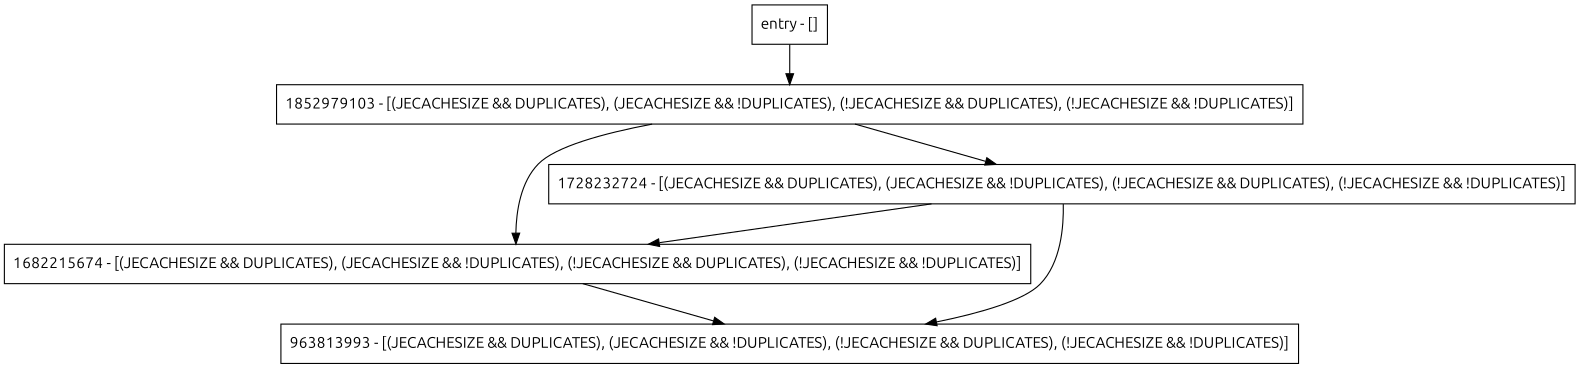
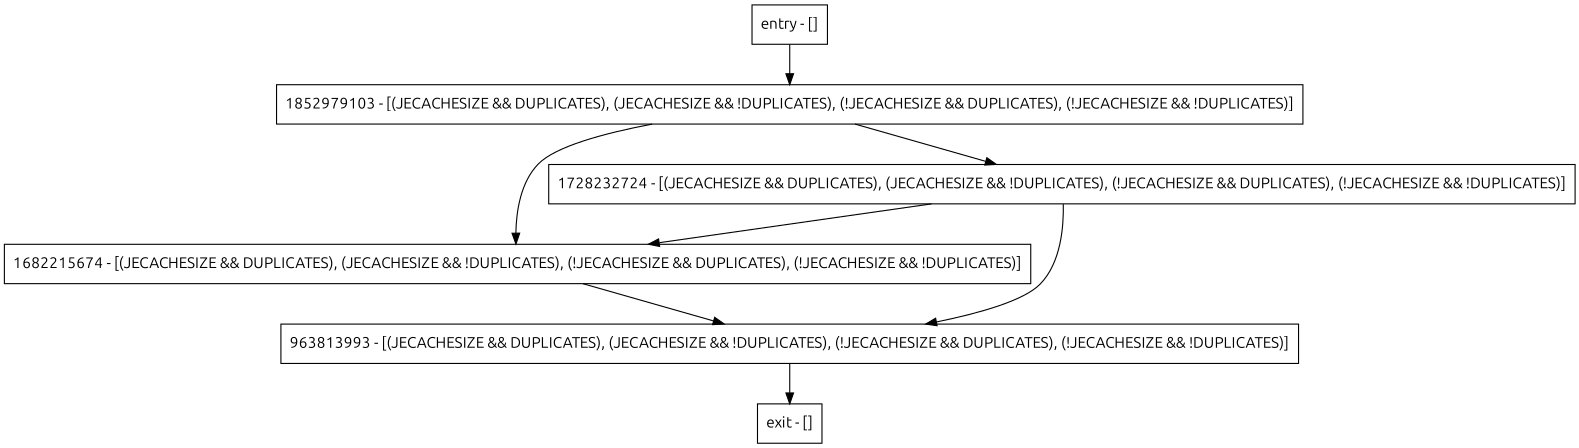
none -> (790, 424)
